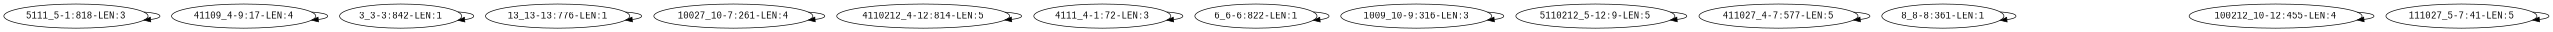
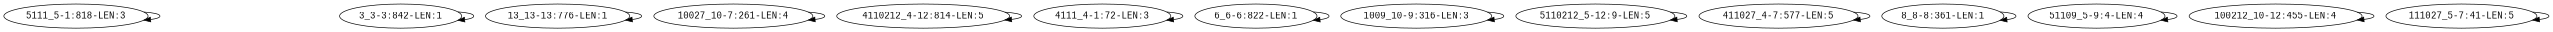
(244, 16) -> none
none -> (2096, 16)
